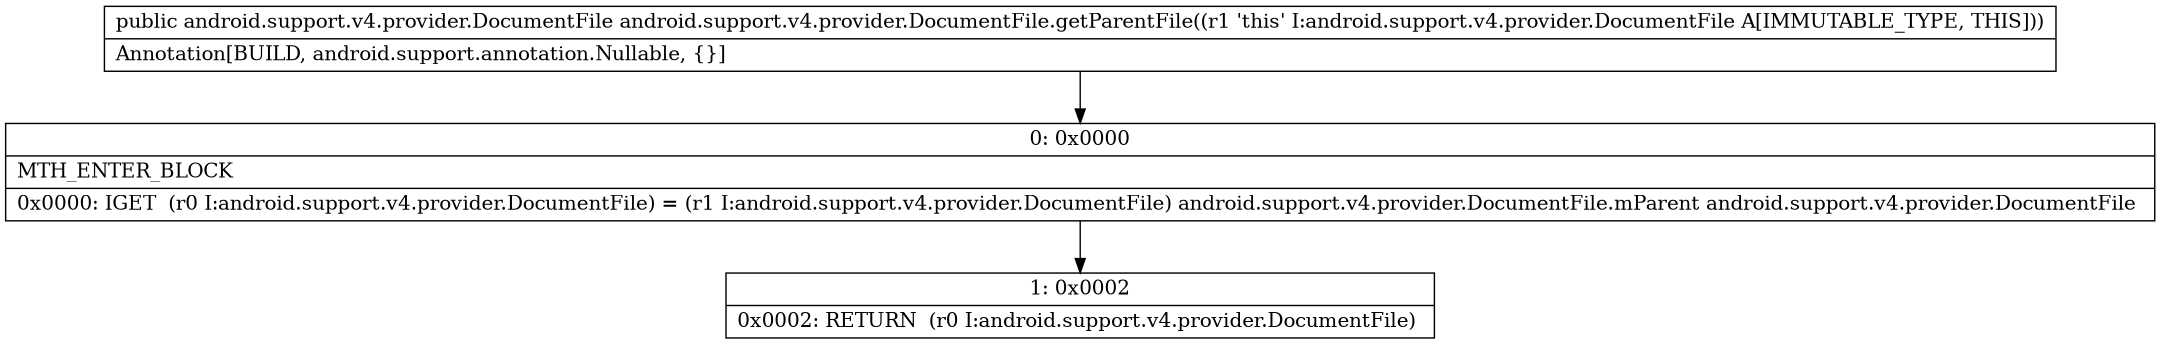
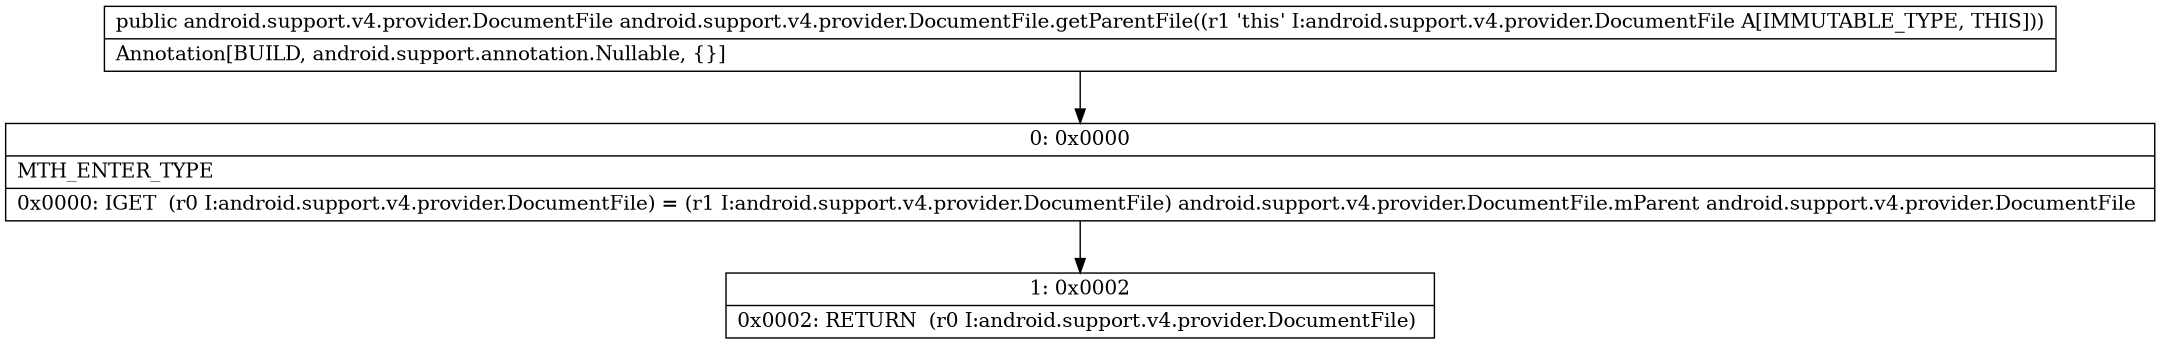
(126, 171) -> (116, 171)
